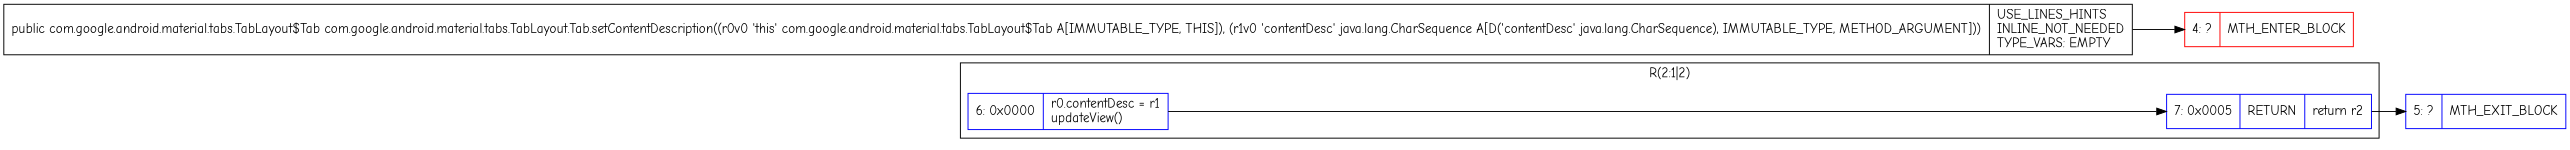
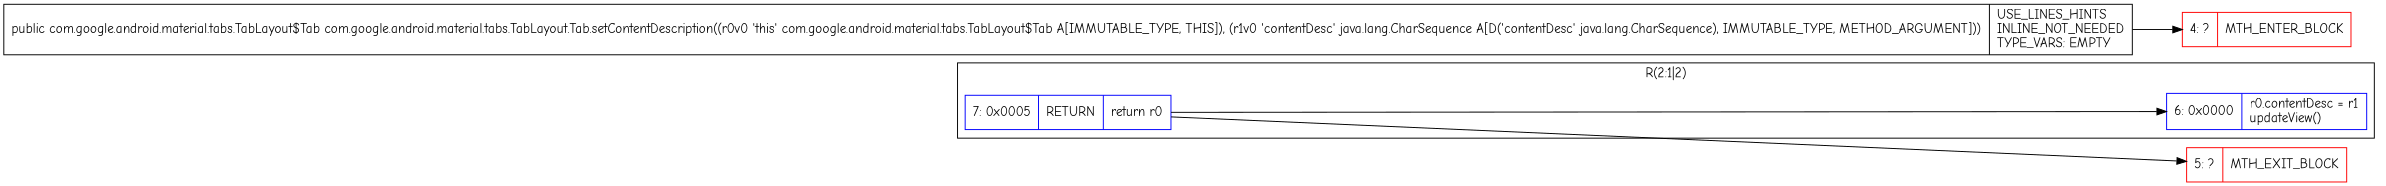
(1662, 111) -> (1664, 112)
(2338, 111) -> (1137, 112)
(2486, 111) -> (2267, 165)
